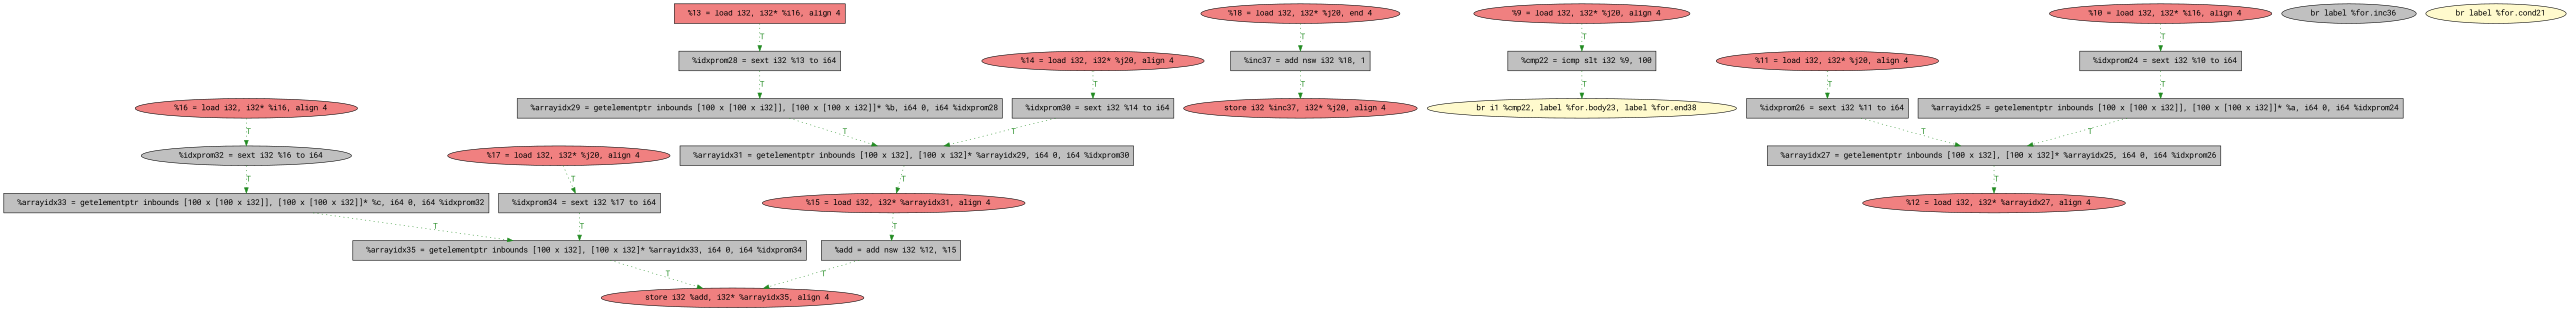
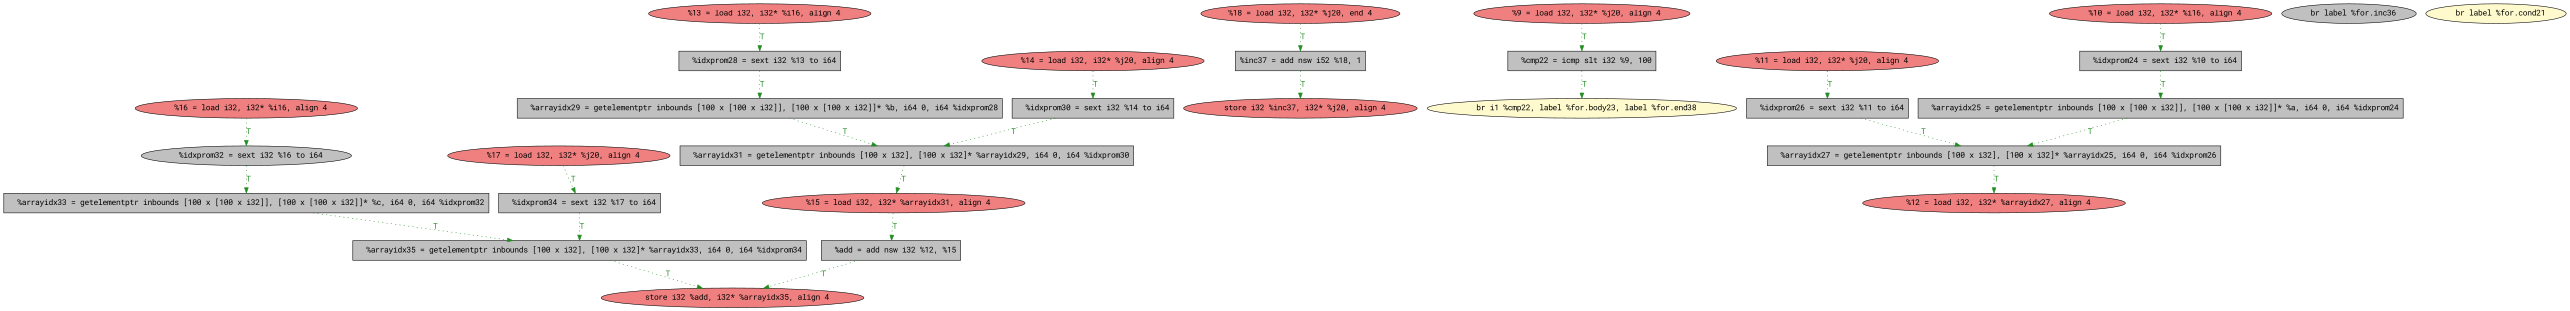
(760, 14) -> (760, 14)
(1300, 61) -> (1300, 61)
